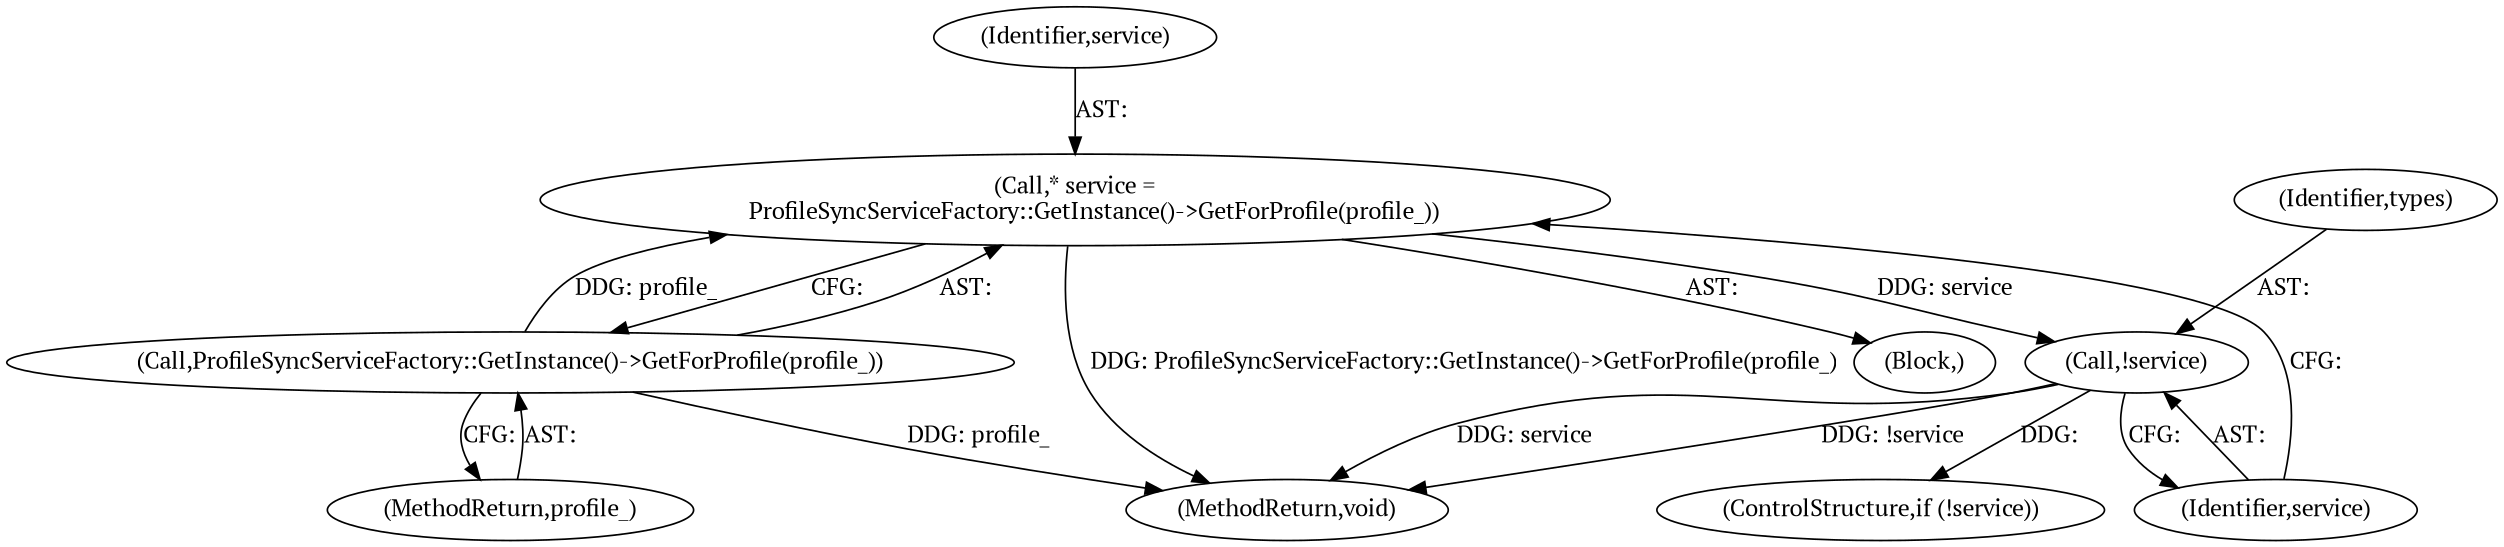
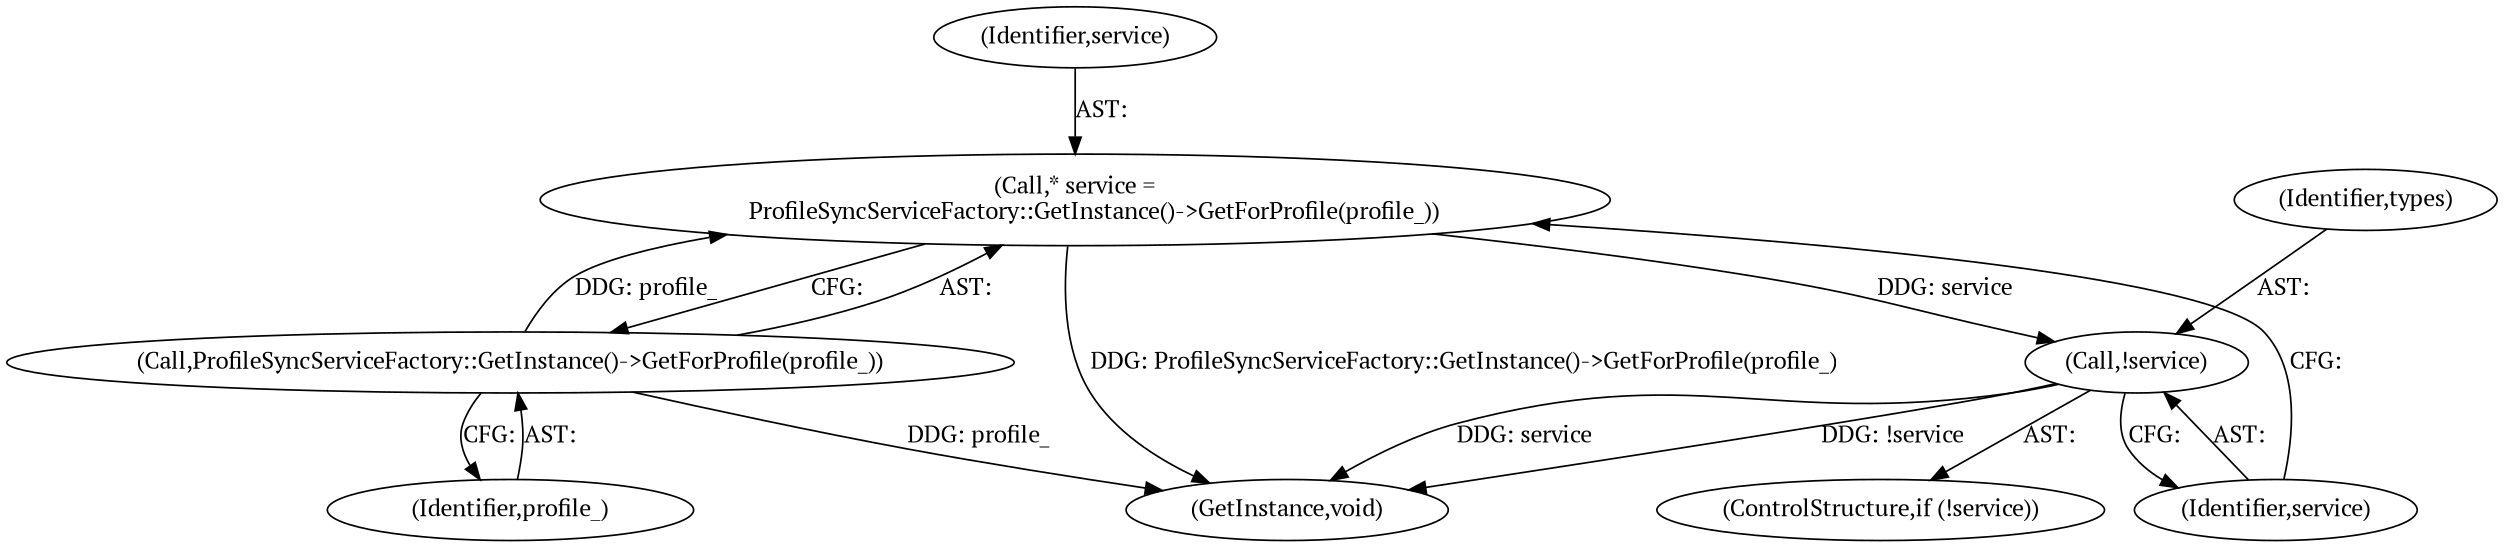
(1925, 362) -> none
(2053, 436) -> (2053, 436)
(510, 510) -> (510, 510)
(1287, 510) -> (1287, 510)
